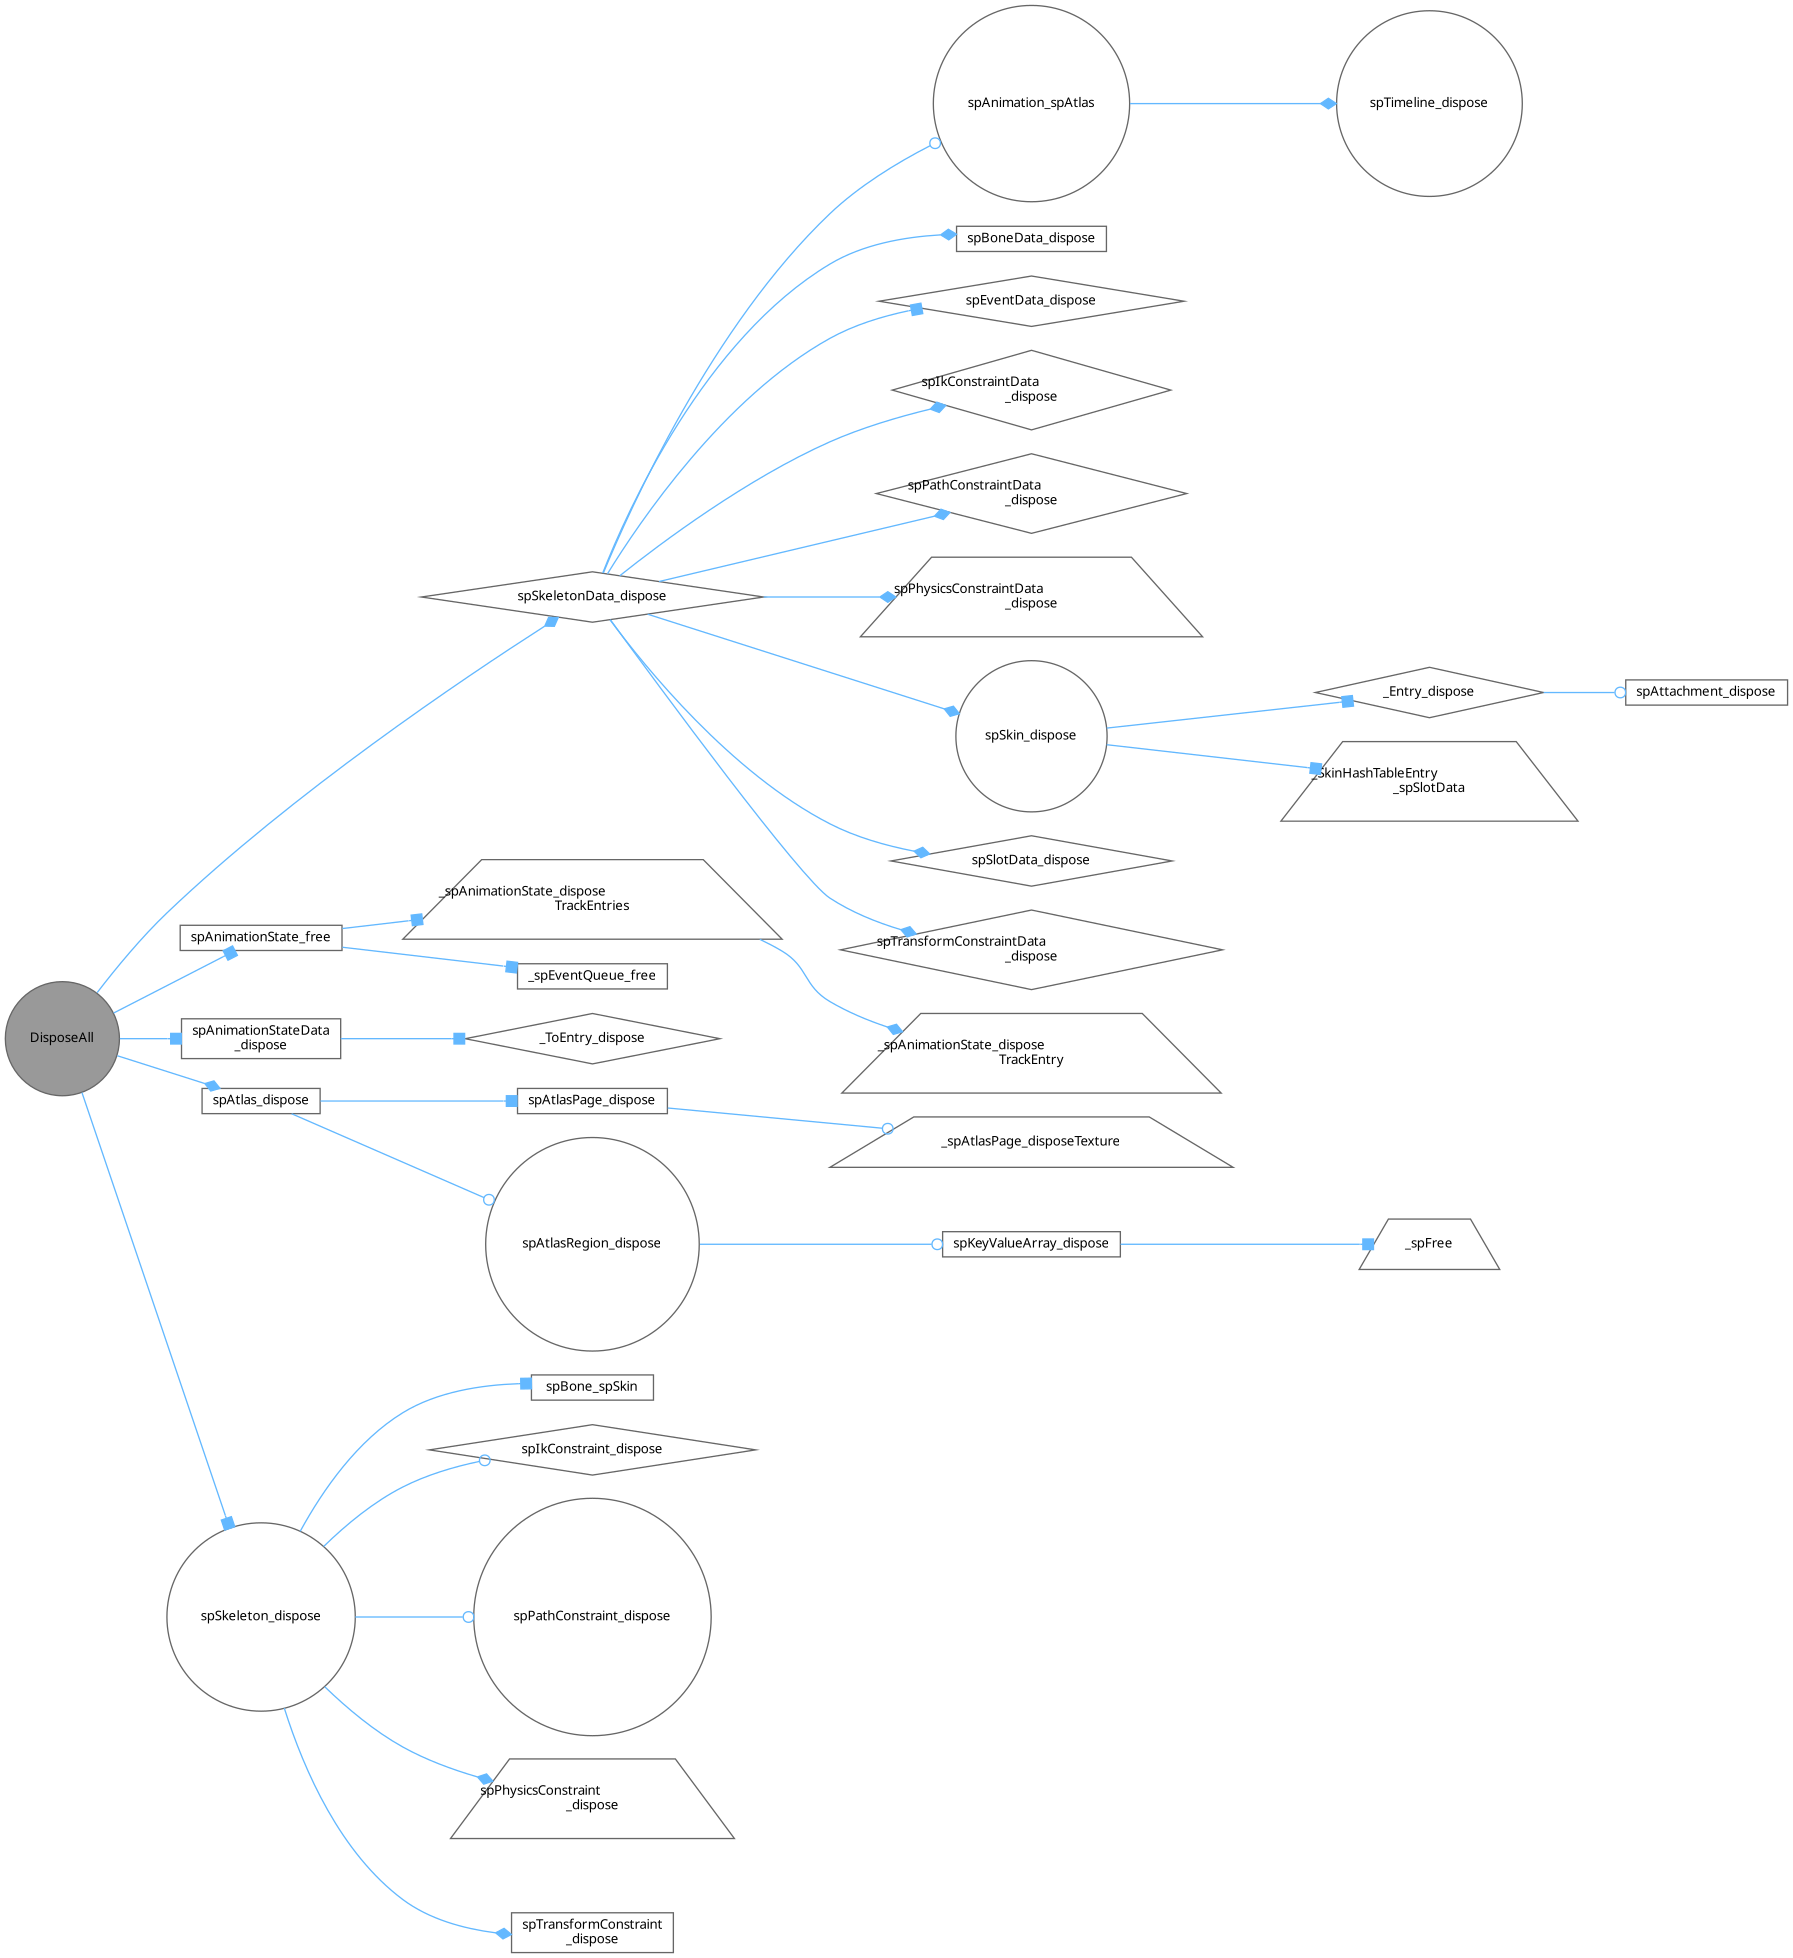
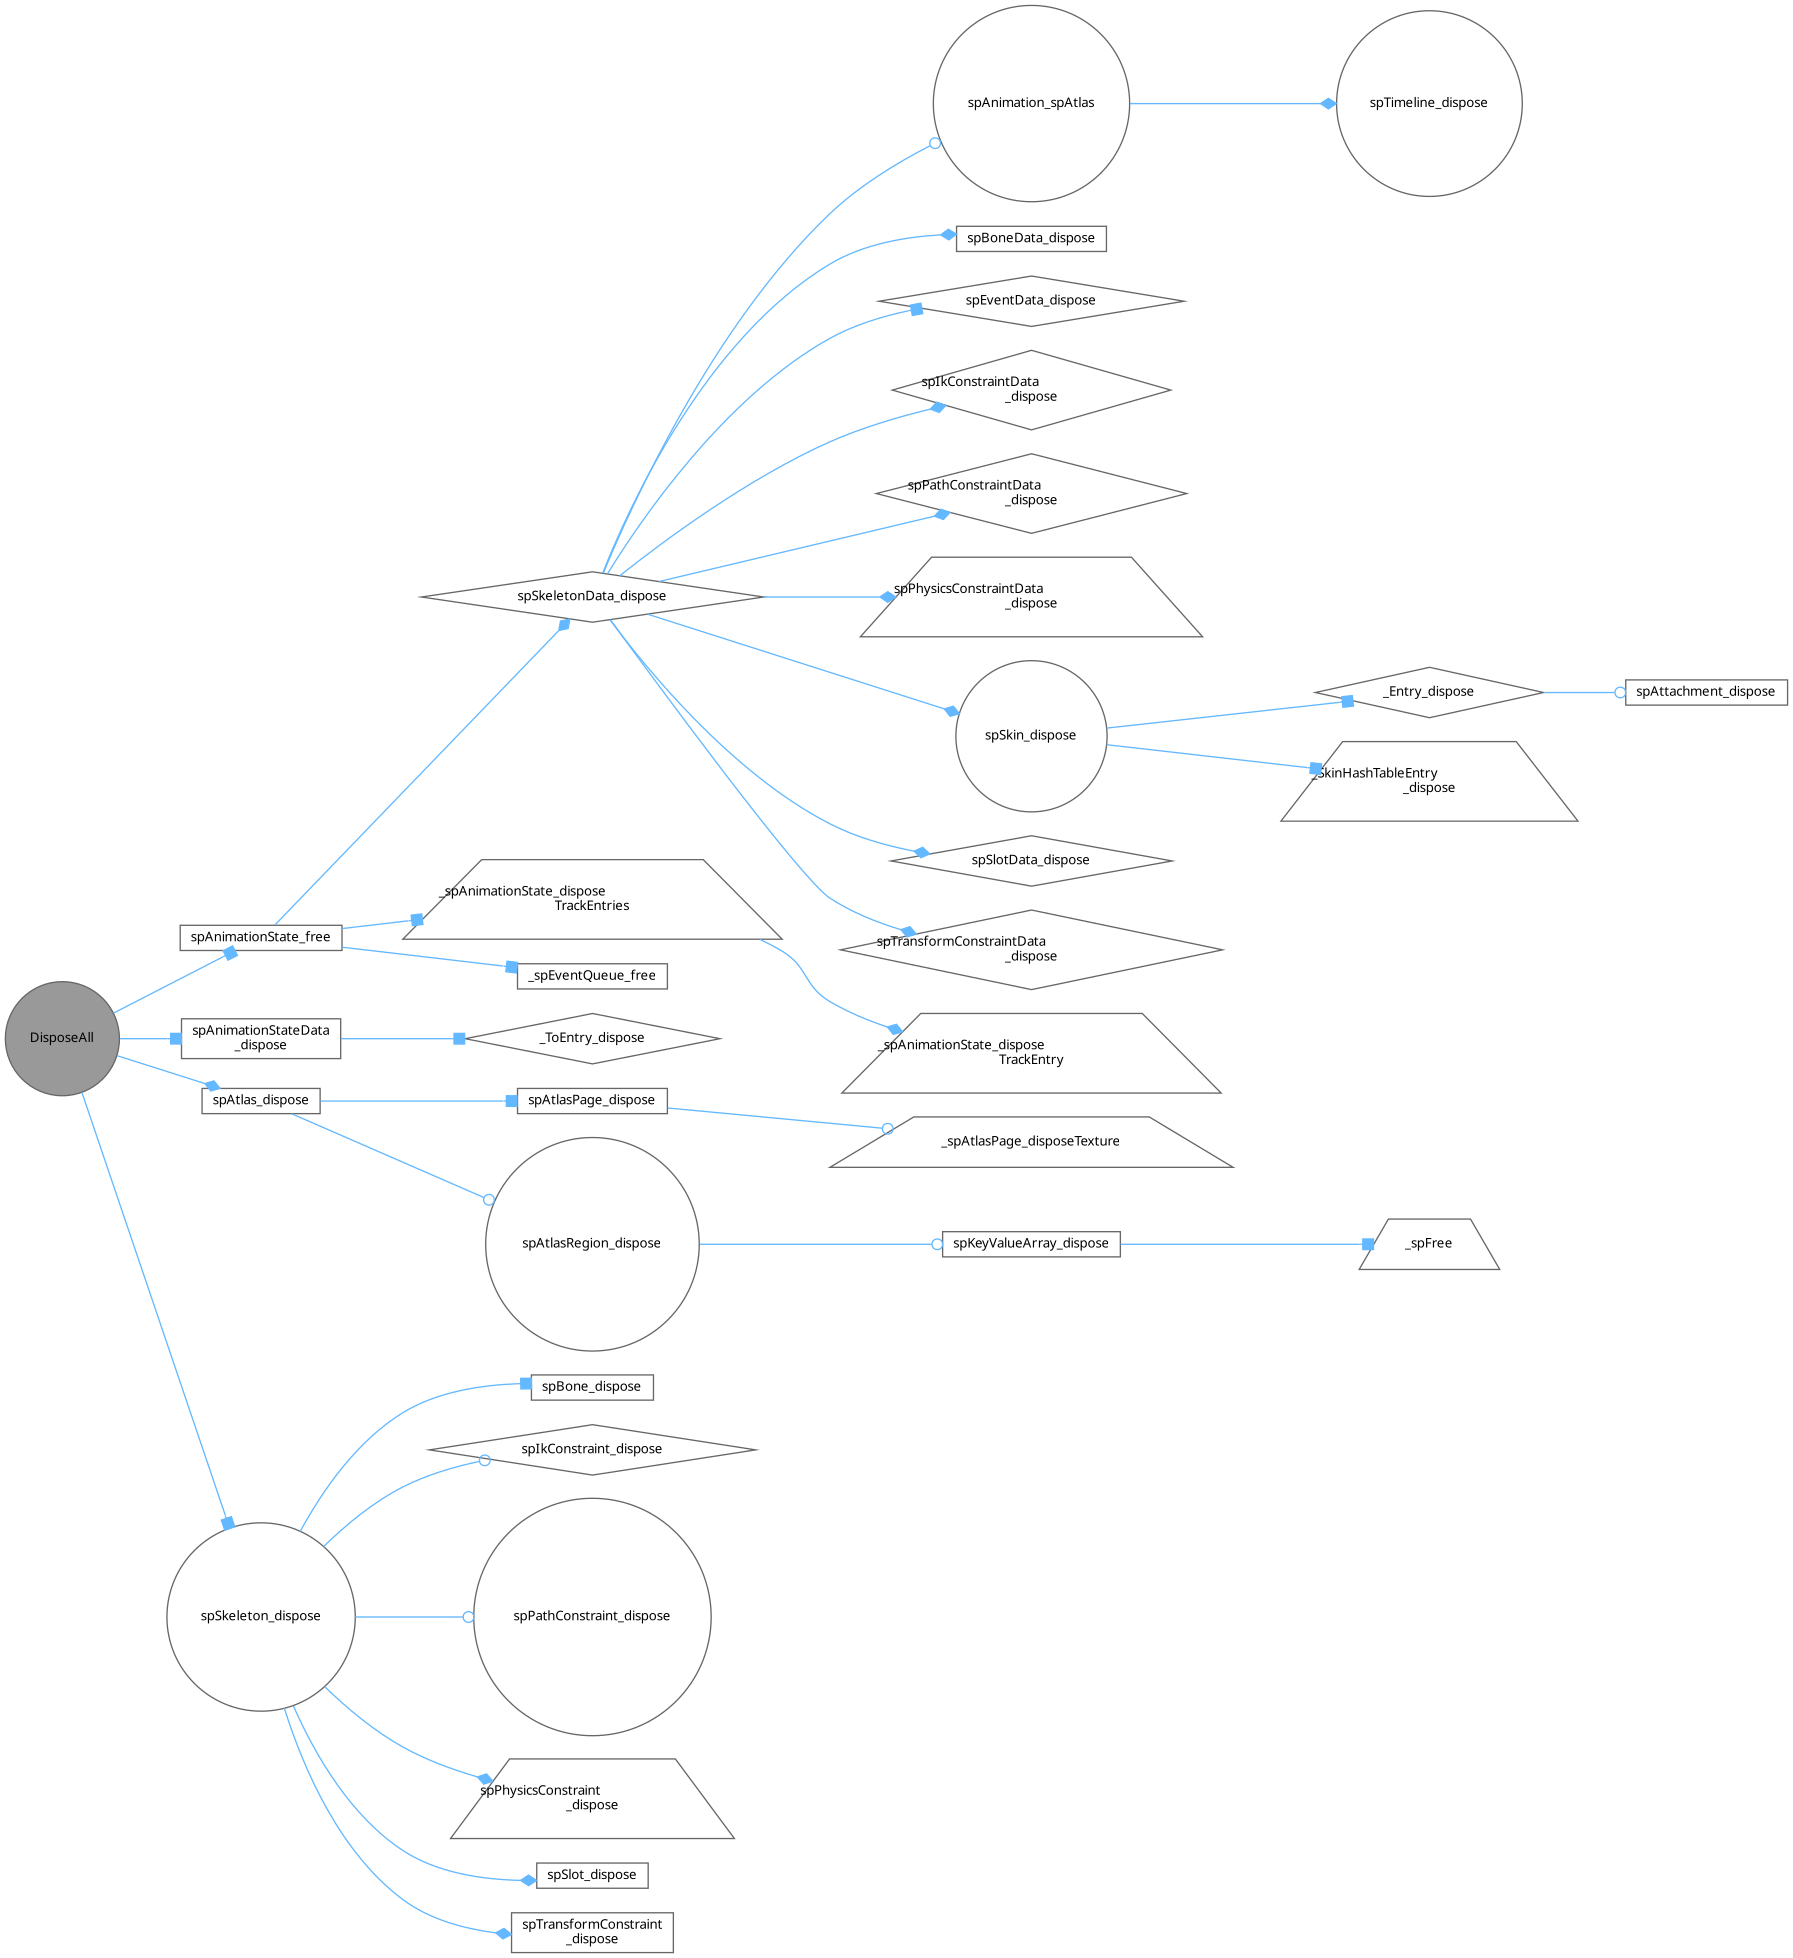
(1429, 781) -> (1429, 781)
(307, 794) -> (417, 778)
(592, 1388) -> (592, 1388)
none -> (592, 1876)
